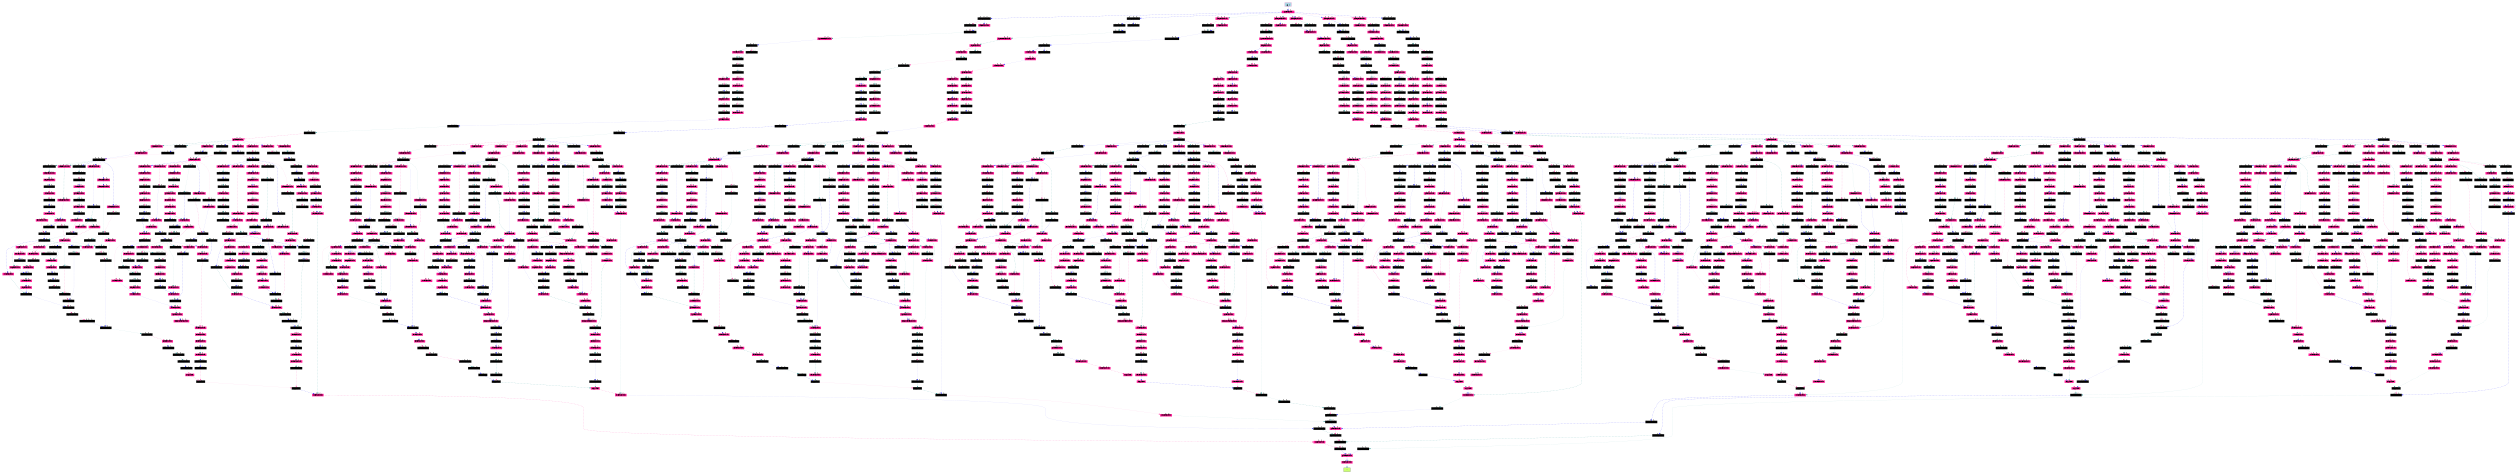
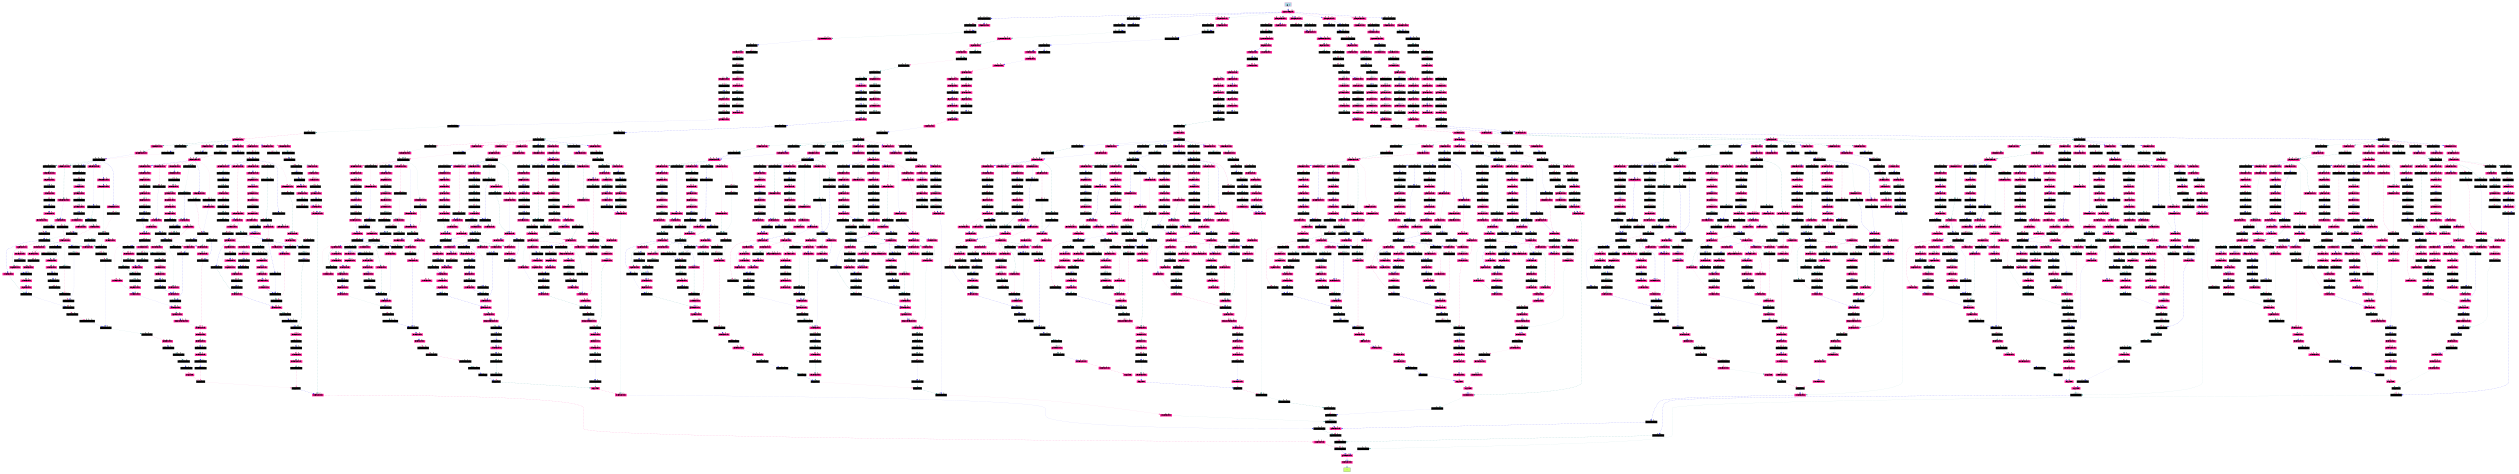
(1288, 12) -> (1288, 12)
